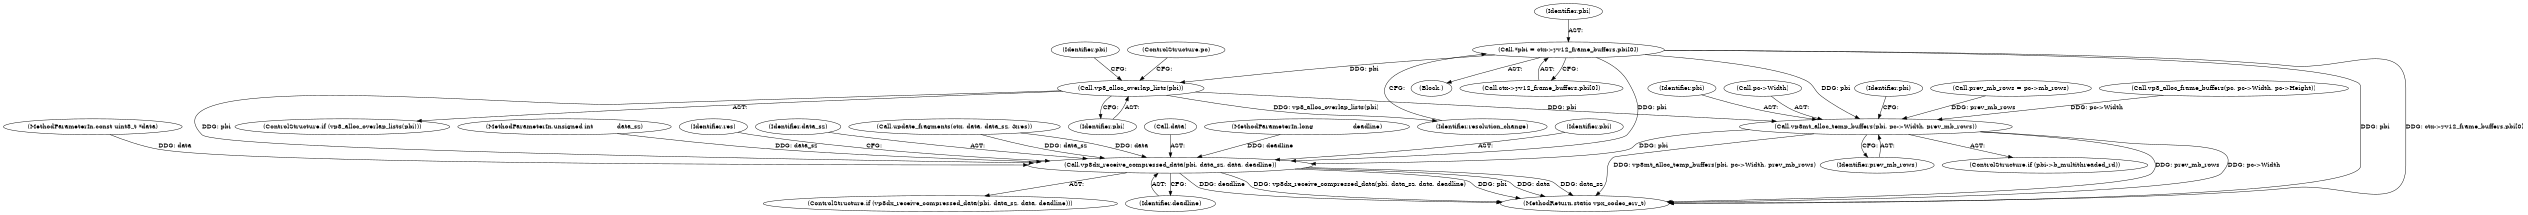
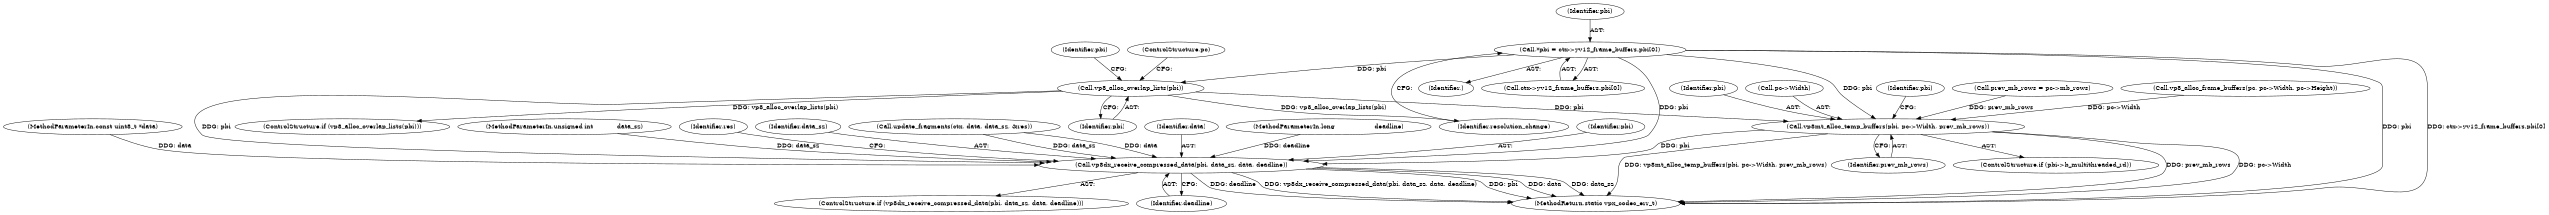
(1571, 69) -> (1592, 69)
(1431, 88) -> (1446, 88)
(741, 108) -> (786, 108)
(1170, 127) -> (1182, 127)
